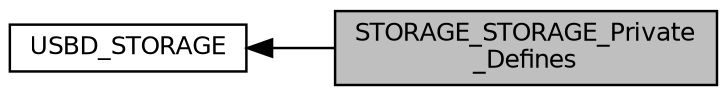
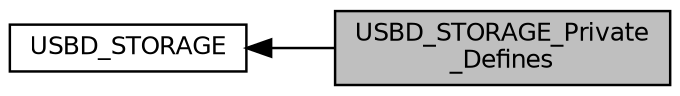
(526, 48) -> (503, 48)
